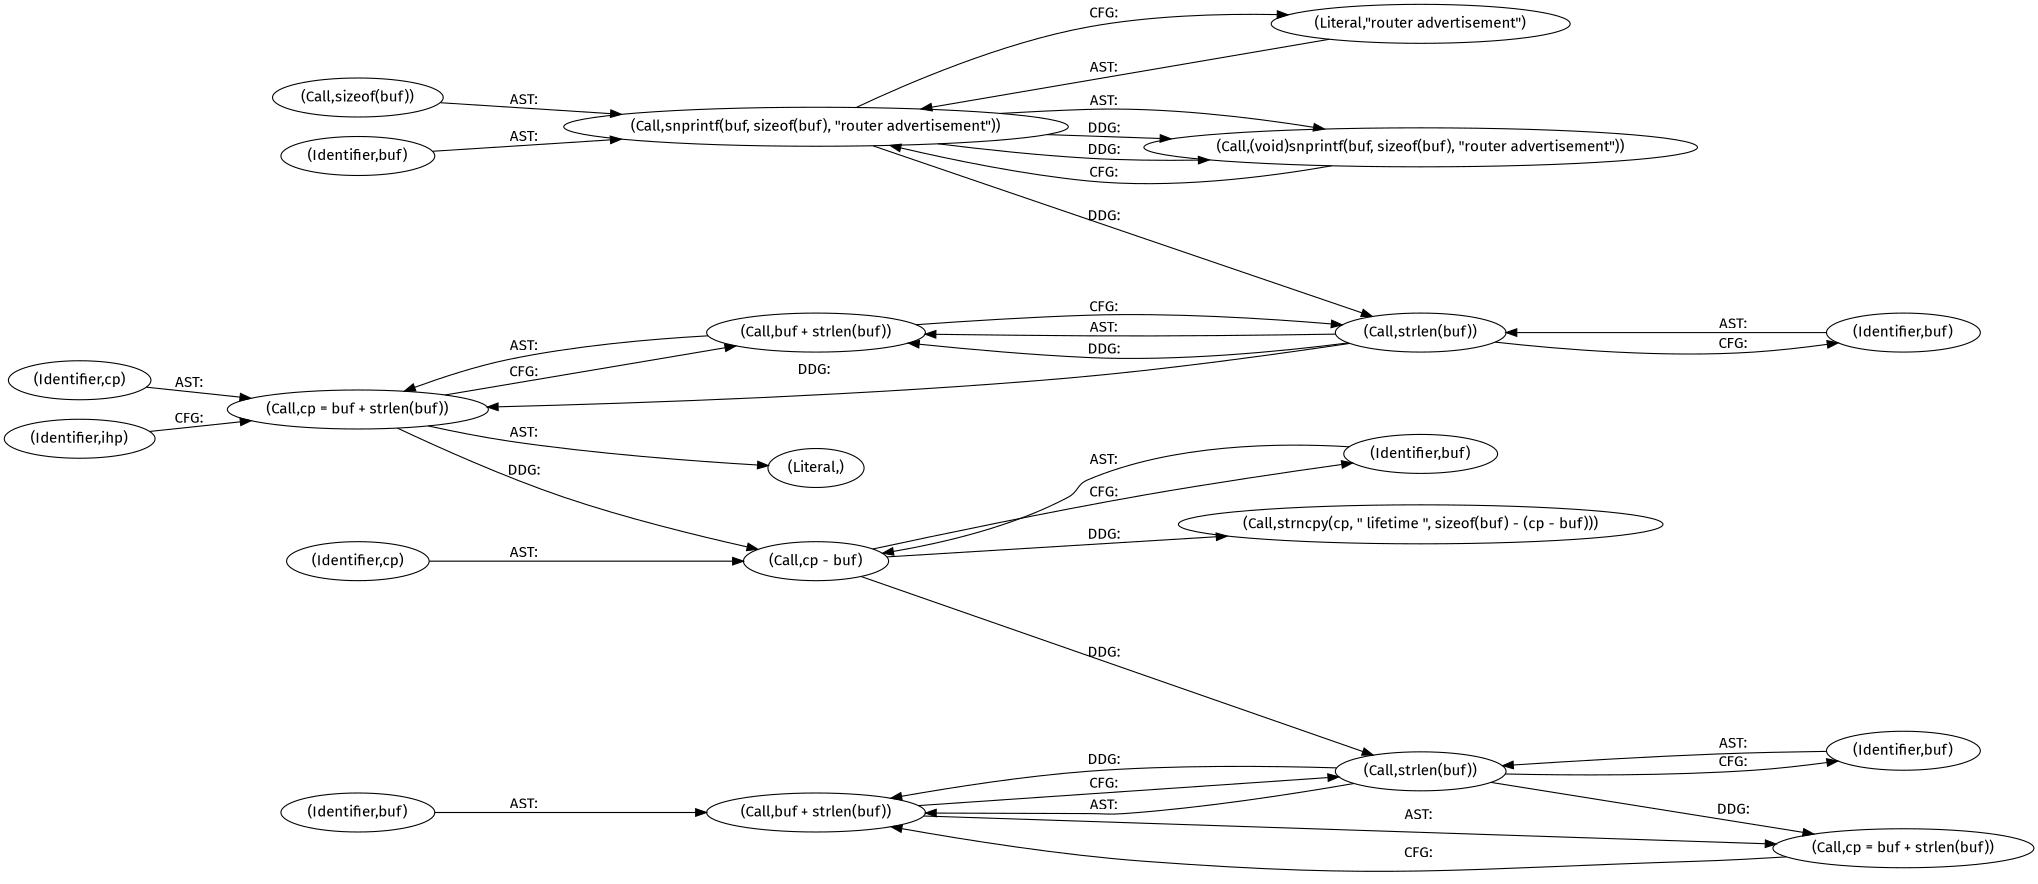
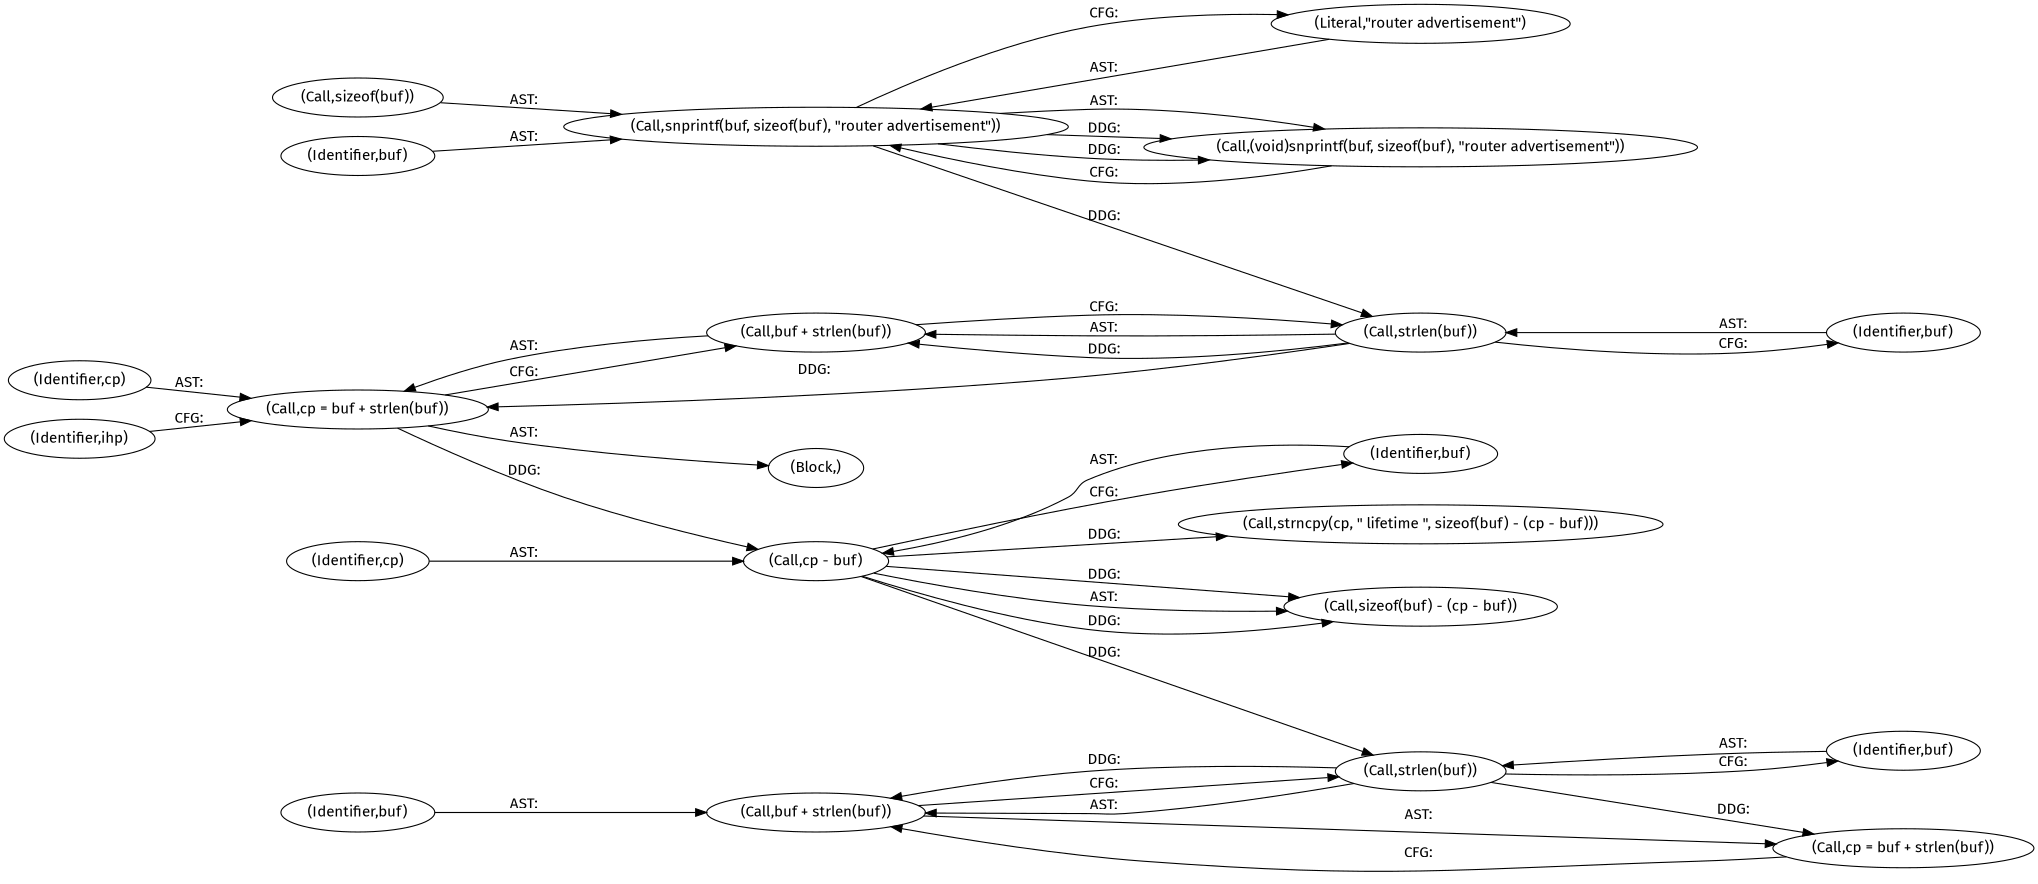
(816, 468) -> (816, 468)
none -> (1421, 607)
